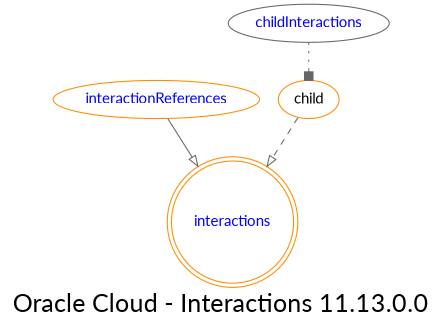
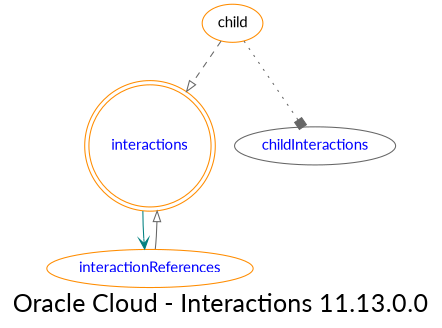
(309, 56) -> (270, 80)
none -> (143, 225)
